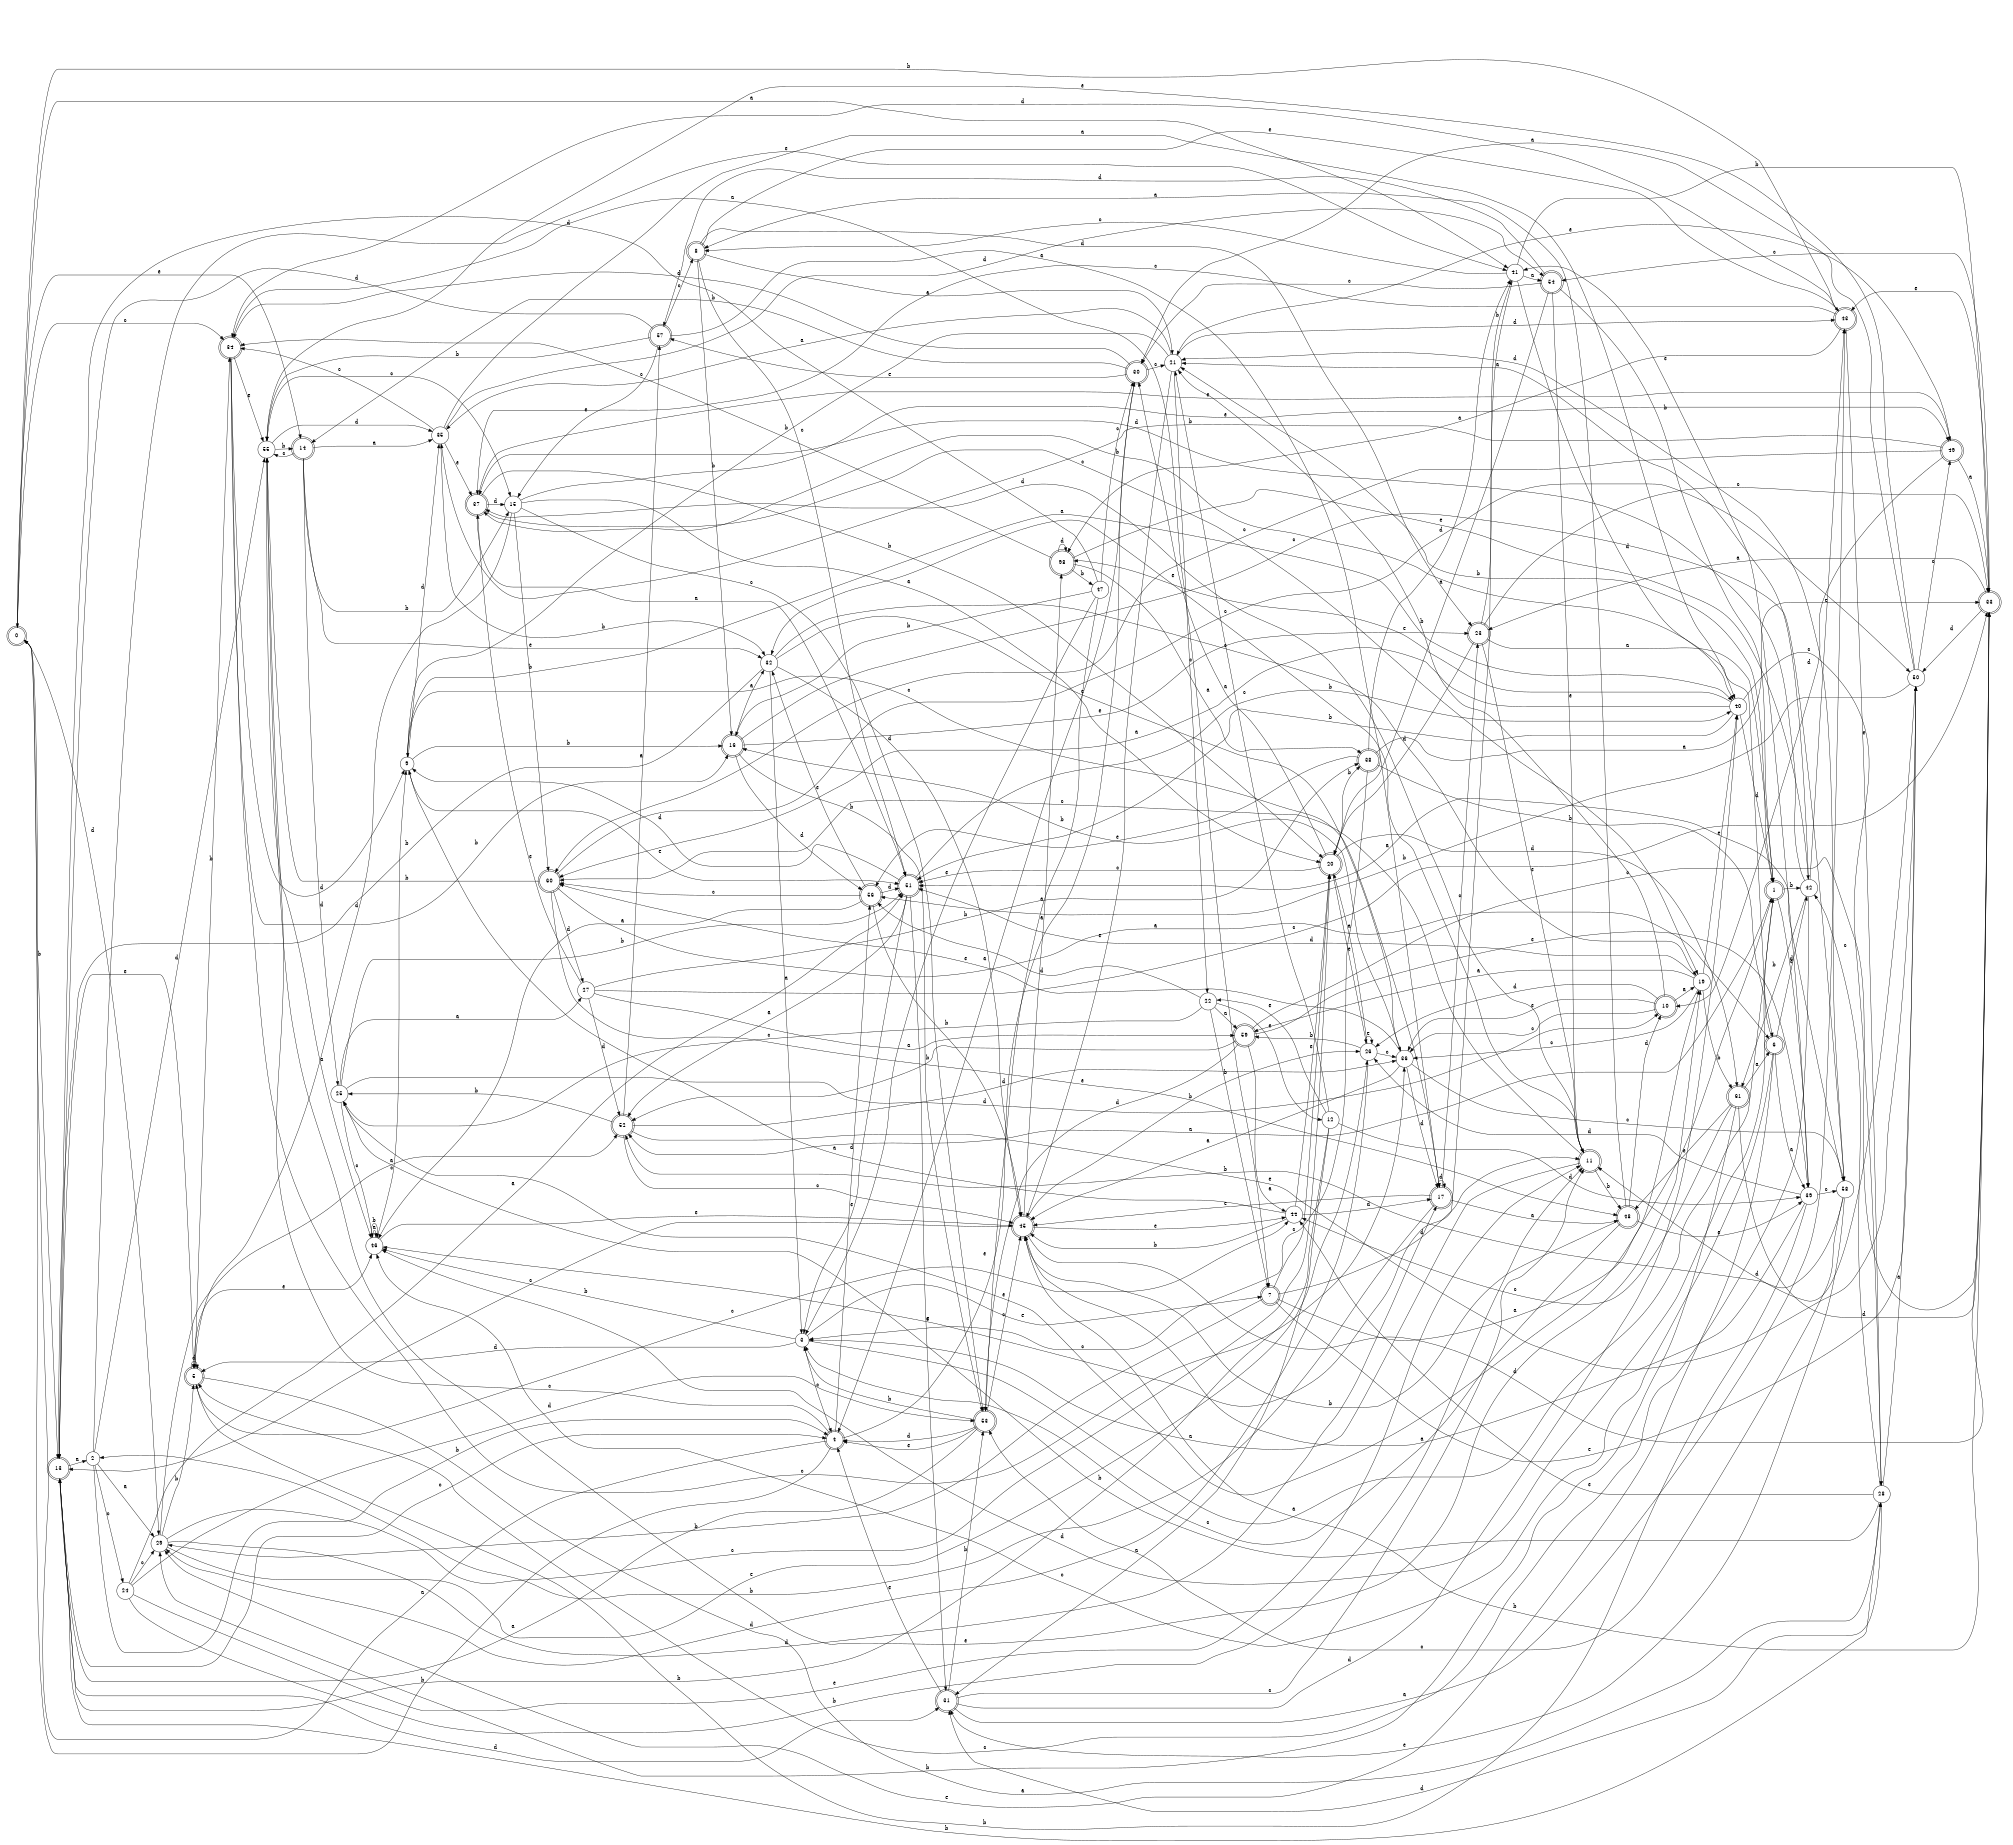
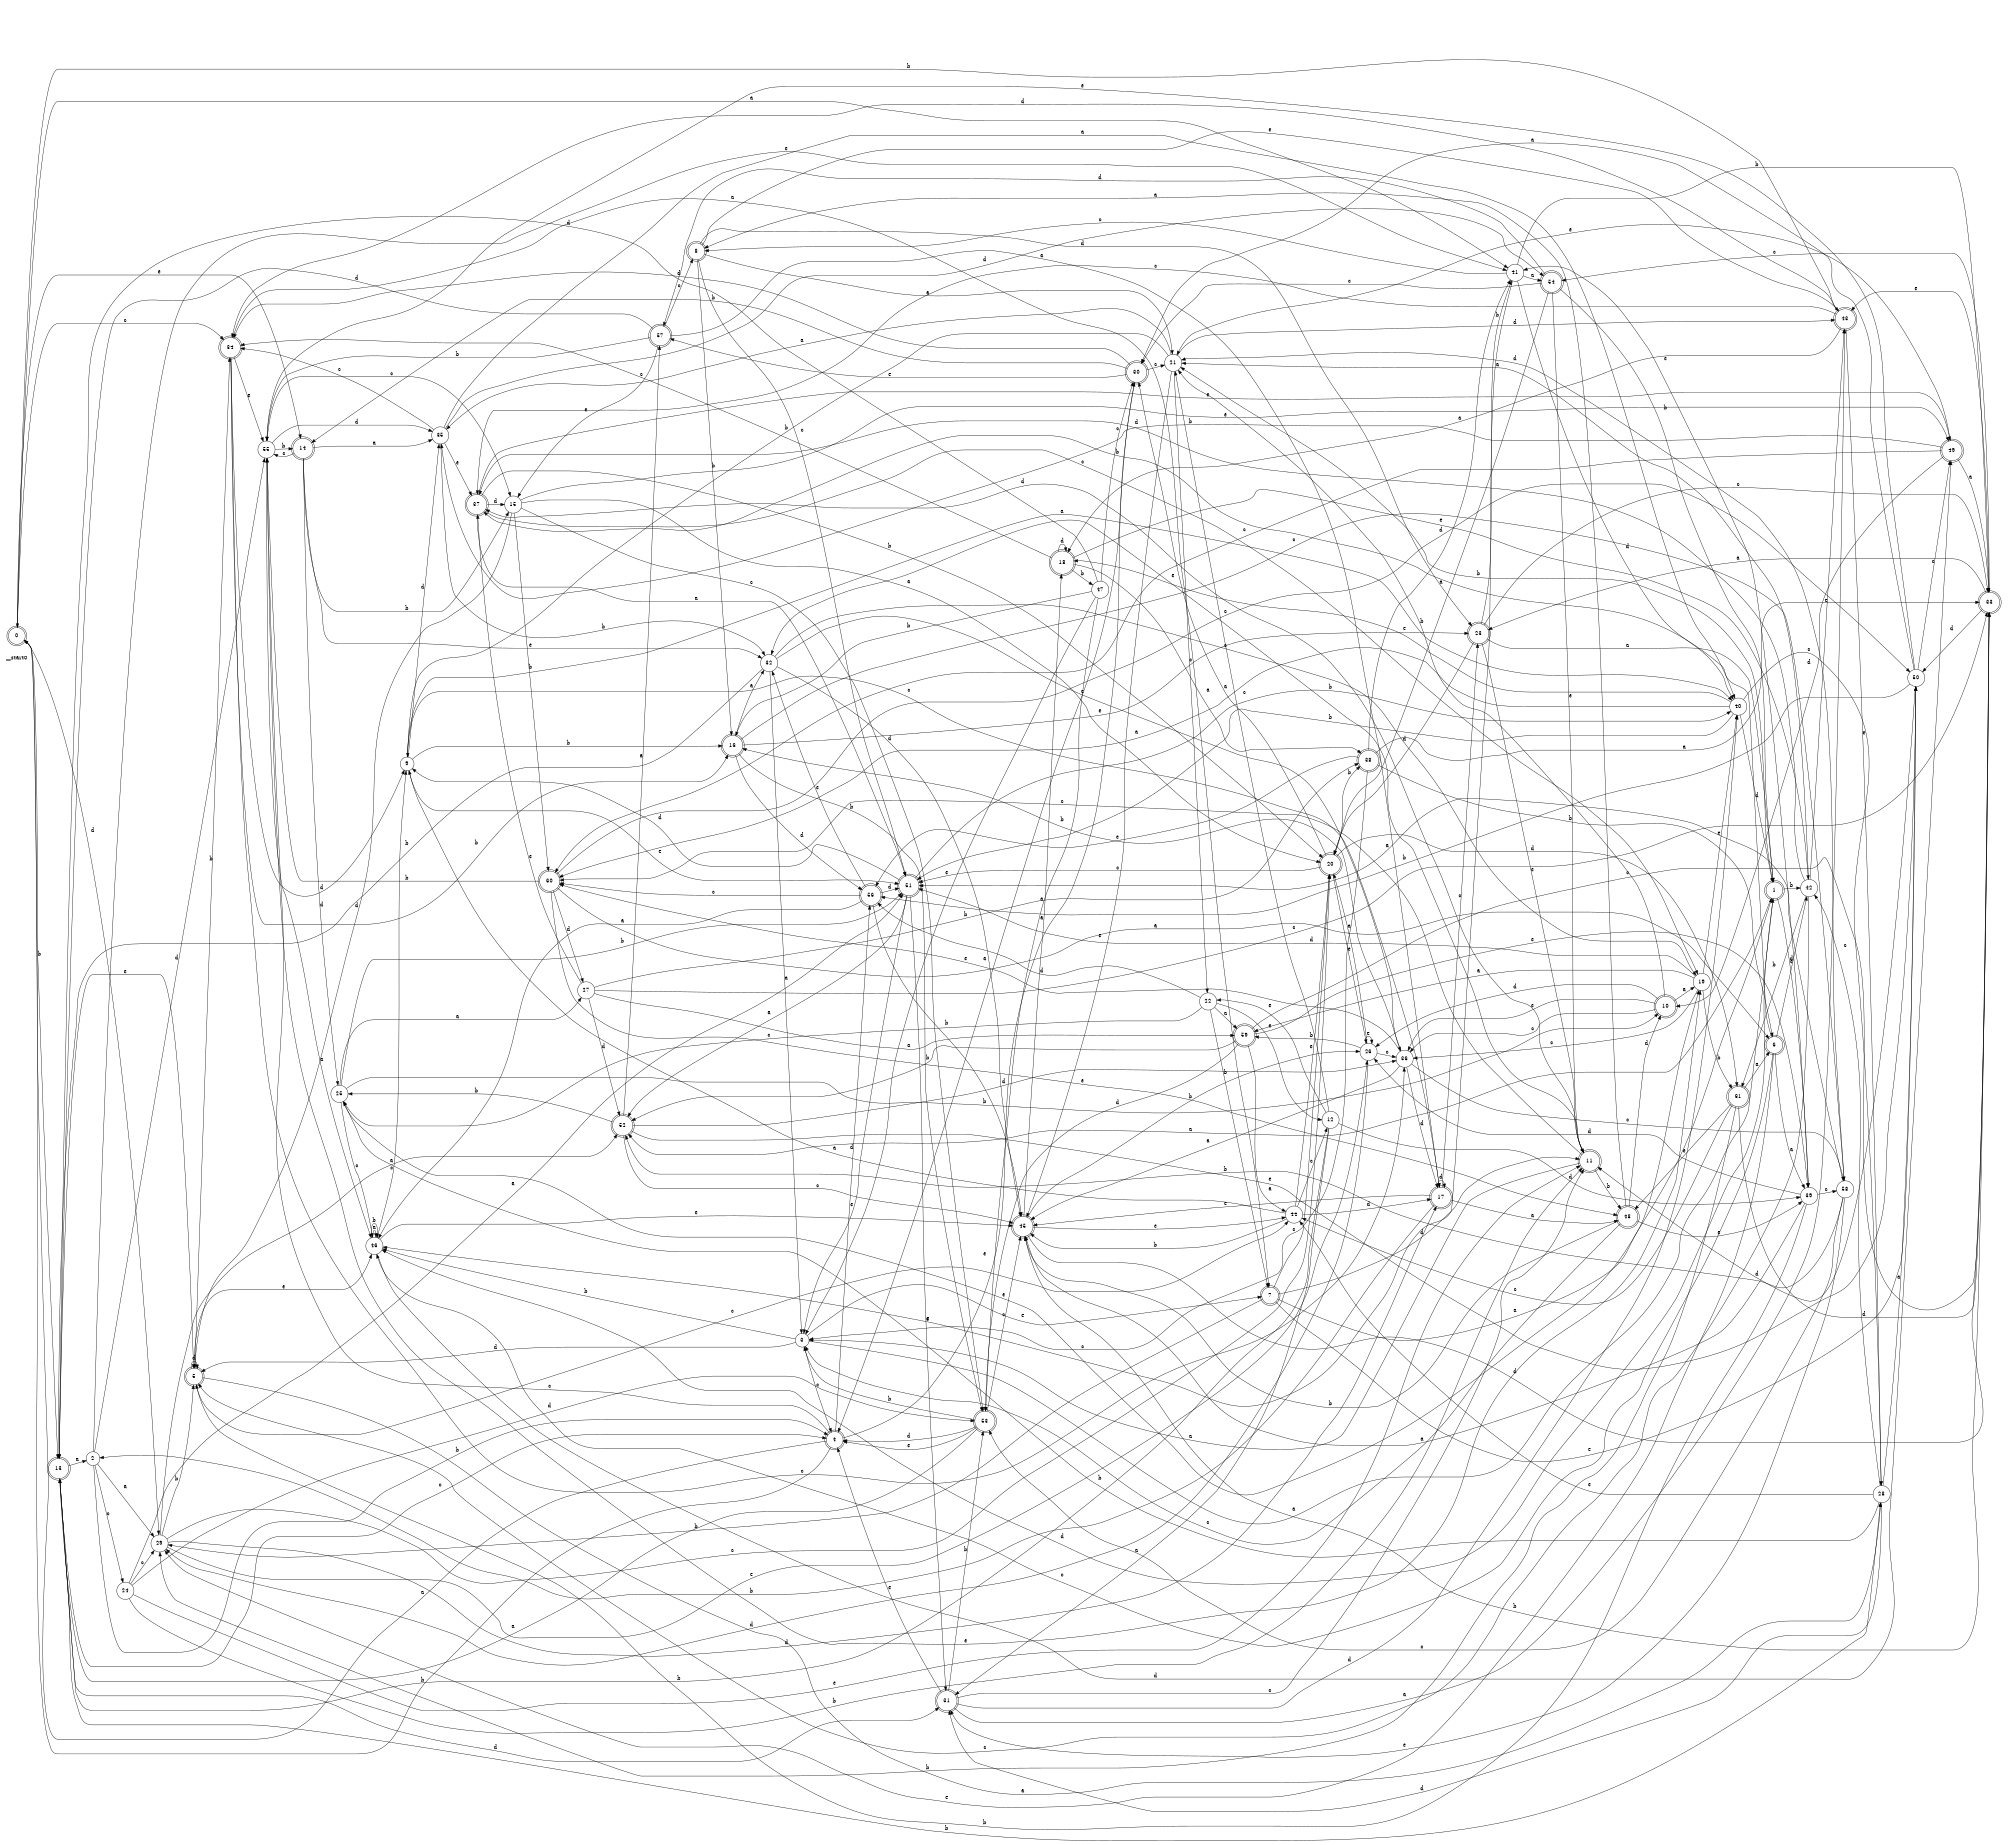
(1062, 563) -> (1062, 563)
none -> (17, 658)
(985, 1102) -> (985, 1102)
none -> (1312, 1169)
(550, 1275) -> none
none -> (1662, 1679)
